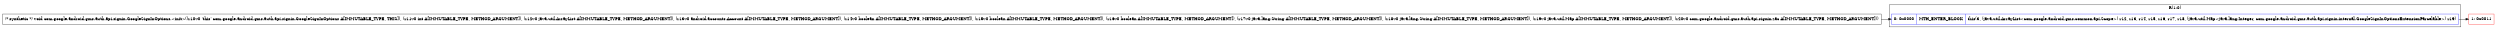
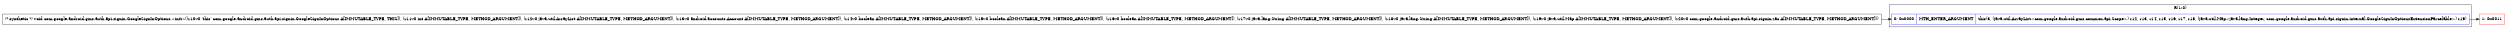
(1941, 19) -> (1946, 19)
